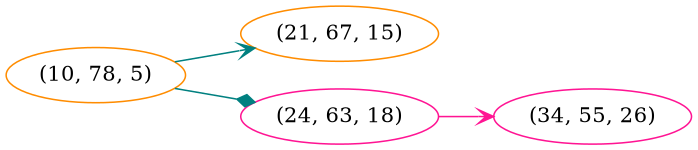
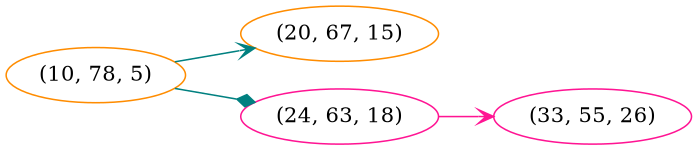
(340, 34) -> (340, 34)
(593, 117) -> (593, 117)
